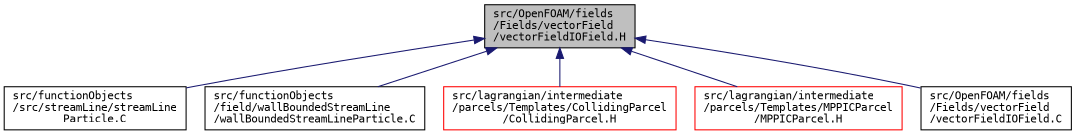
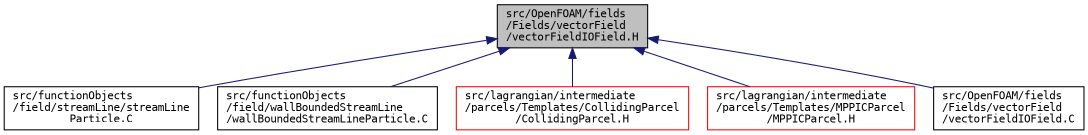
(95, 108) -> (101, 108)
